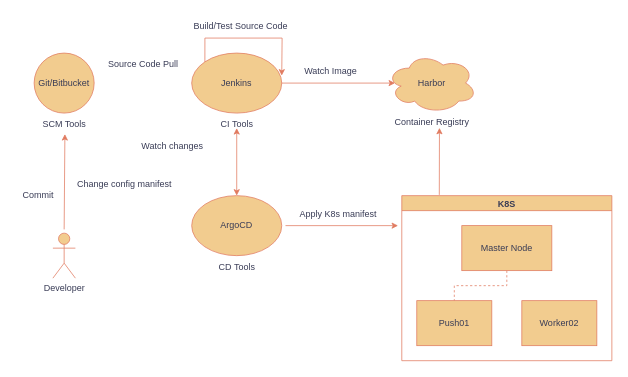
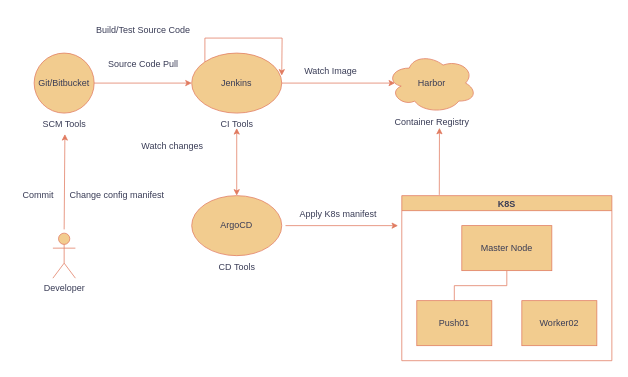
(240, 27) -> (143, 30)
none -> (185, 83)
(124, 184) -> (117, 195)
(480, 285) -> (480, 285)
